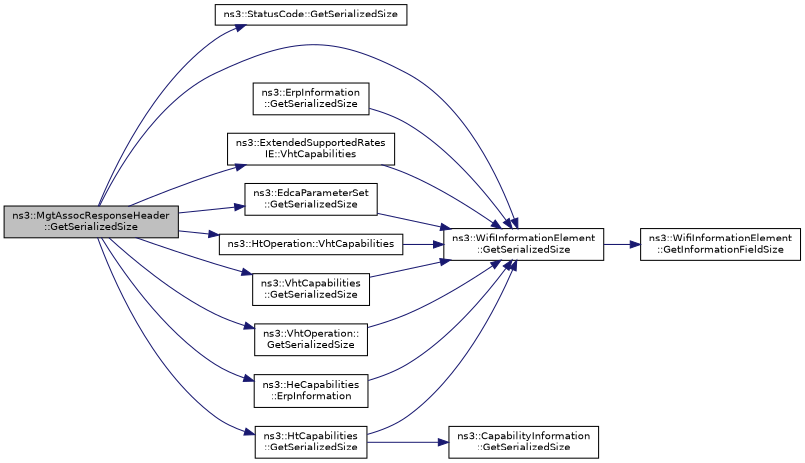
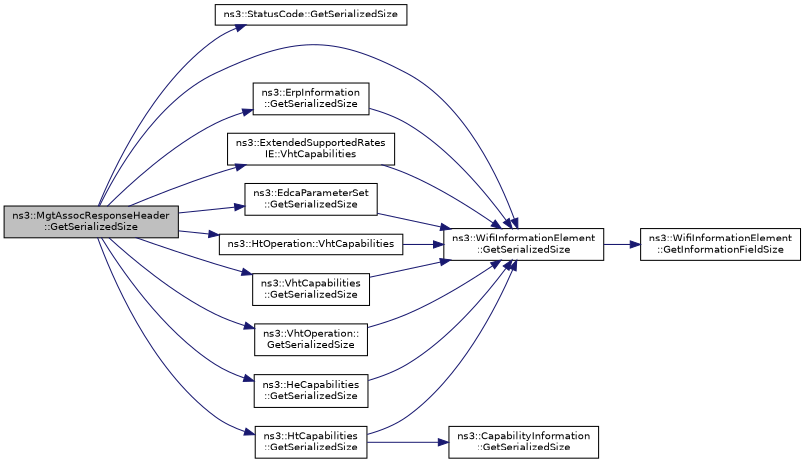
none -> (170, 152)
(311, 391) -> (311, 391)
